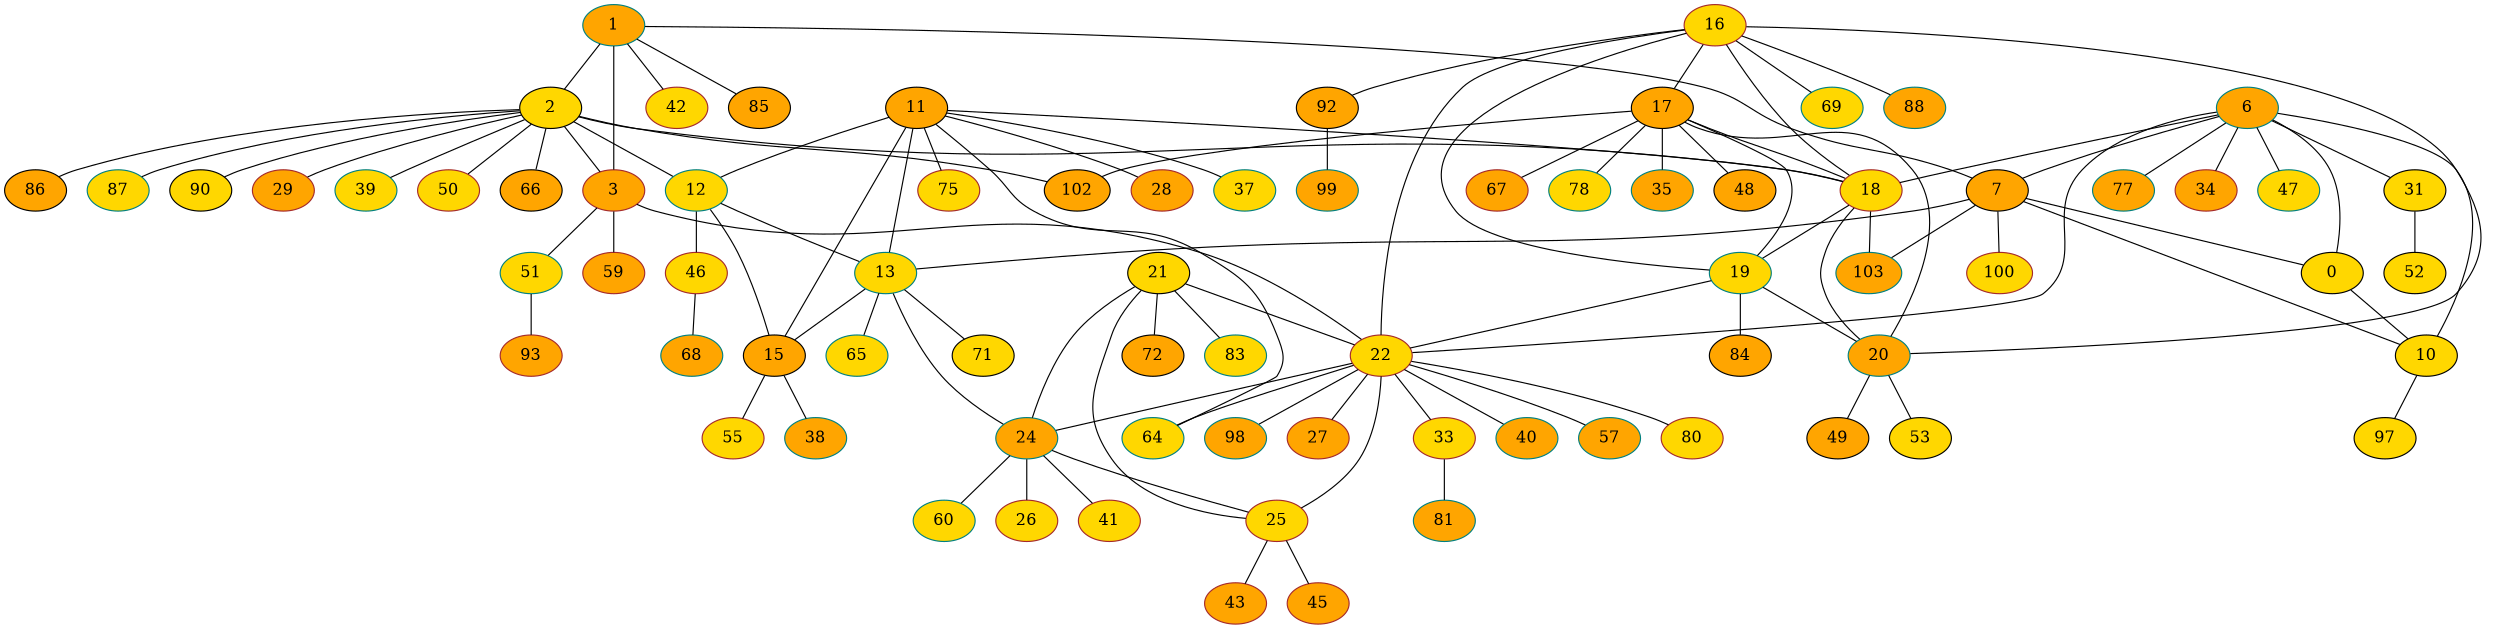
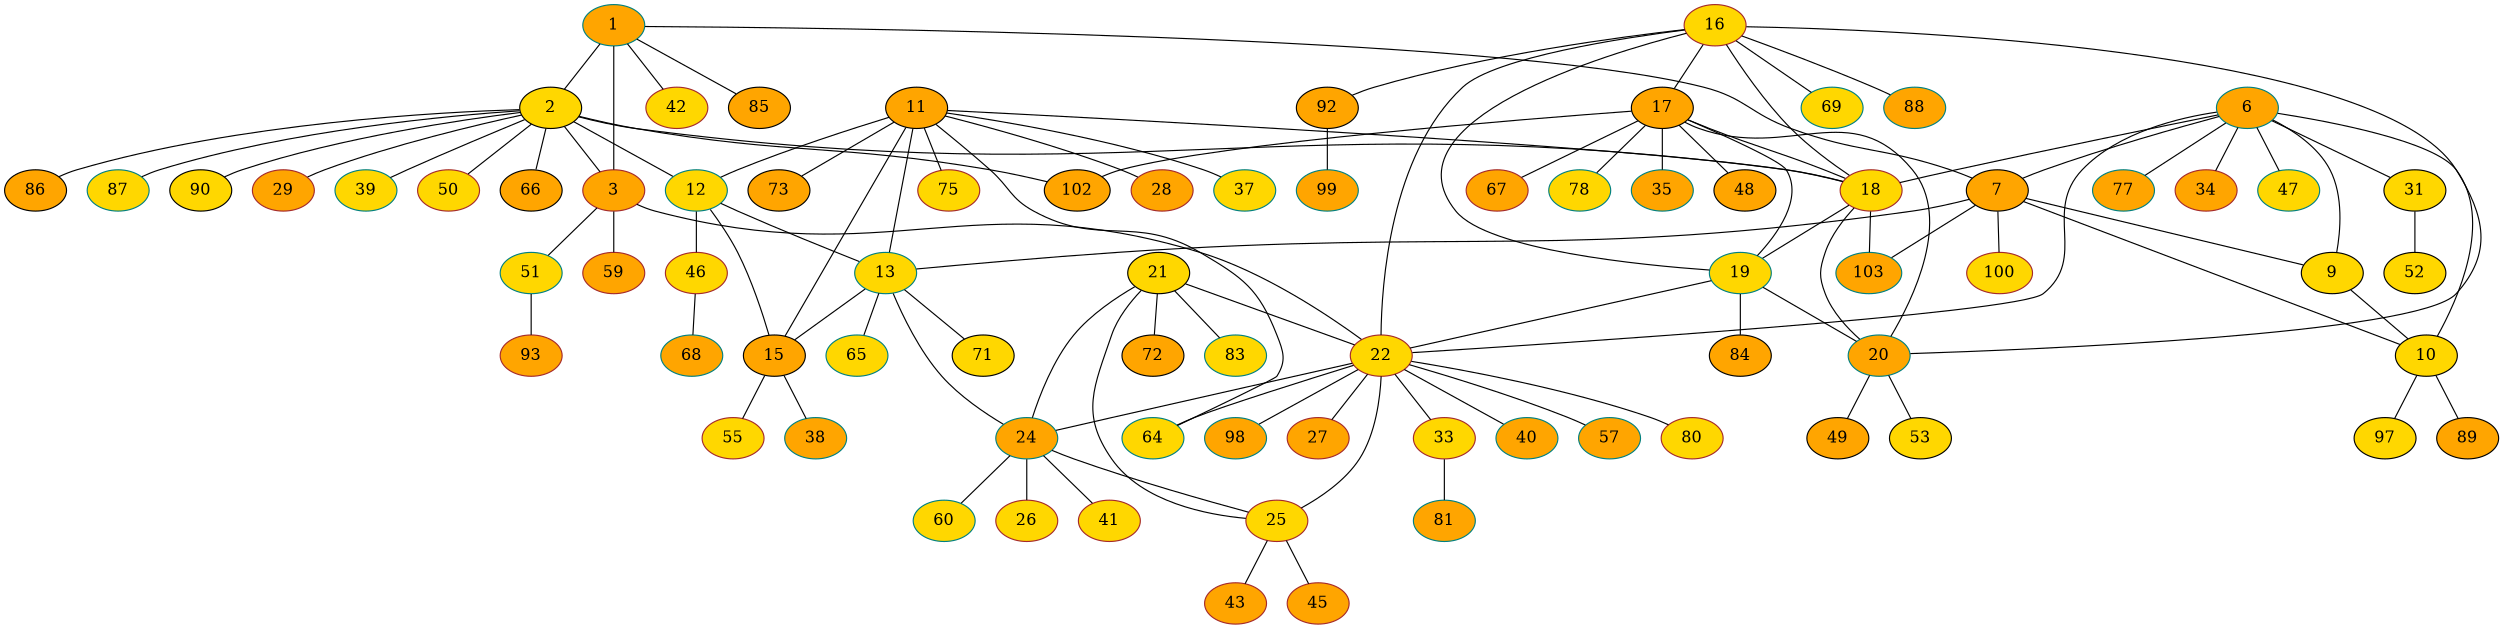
none -> (779, 190)
(2332, 273) -> (2332, 273)
none -> (2468, 438)
